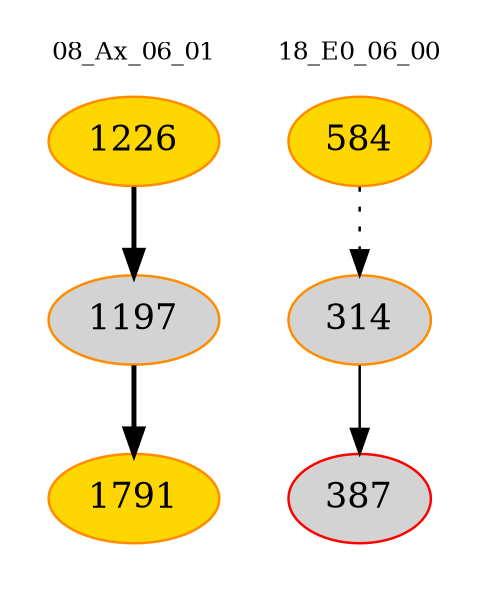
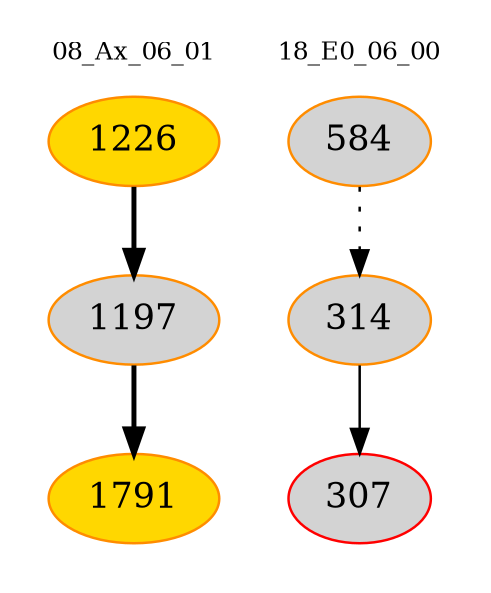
(360, 141) -> (360, 141)
(360, 499) -> (360, 499)
